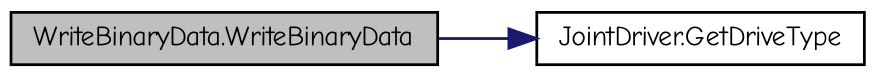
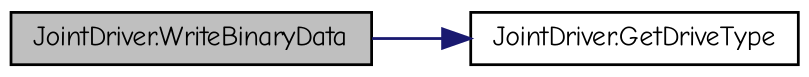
(224, 39) -> (191, 39)
